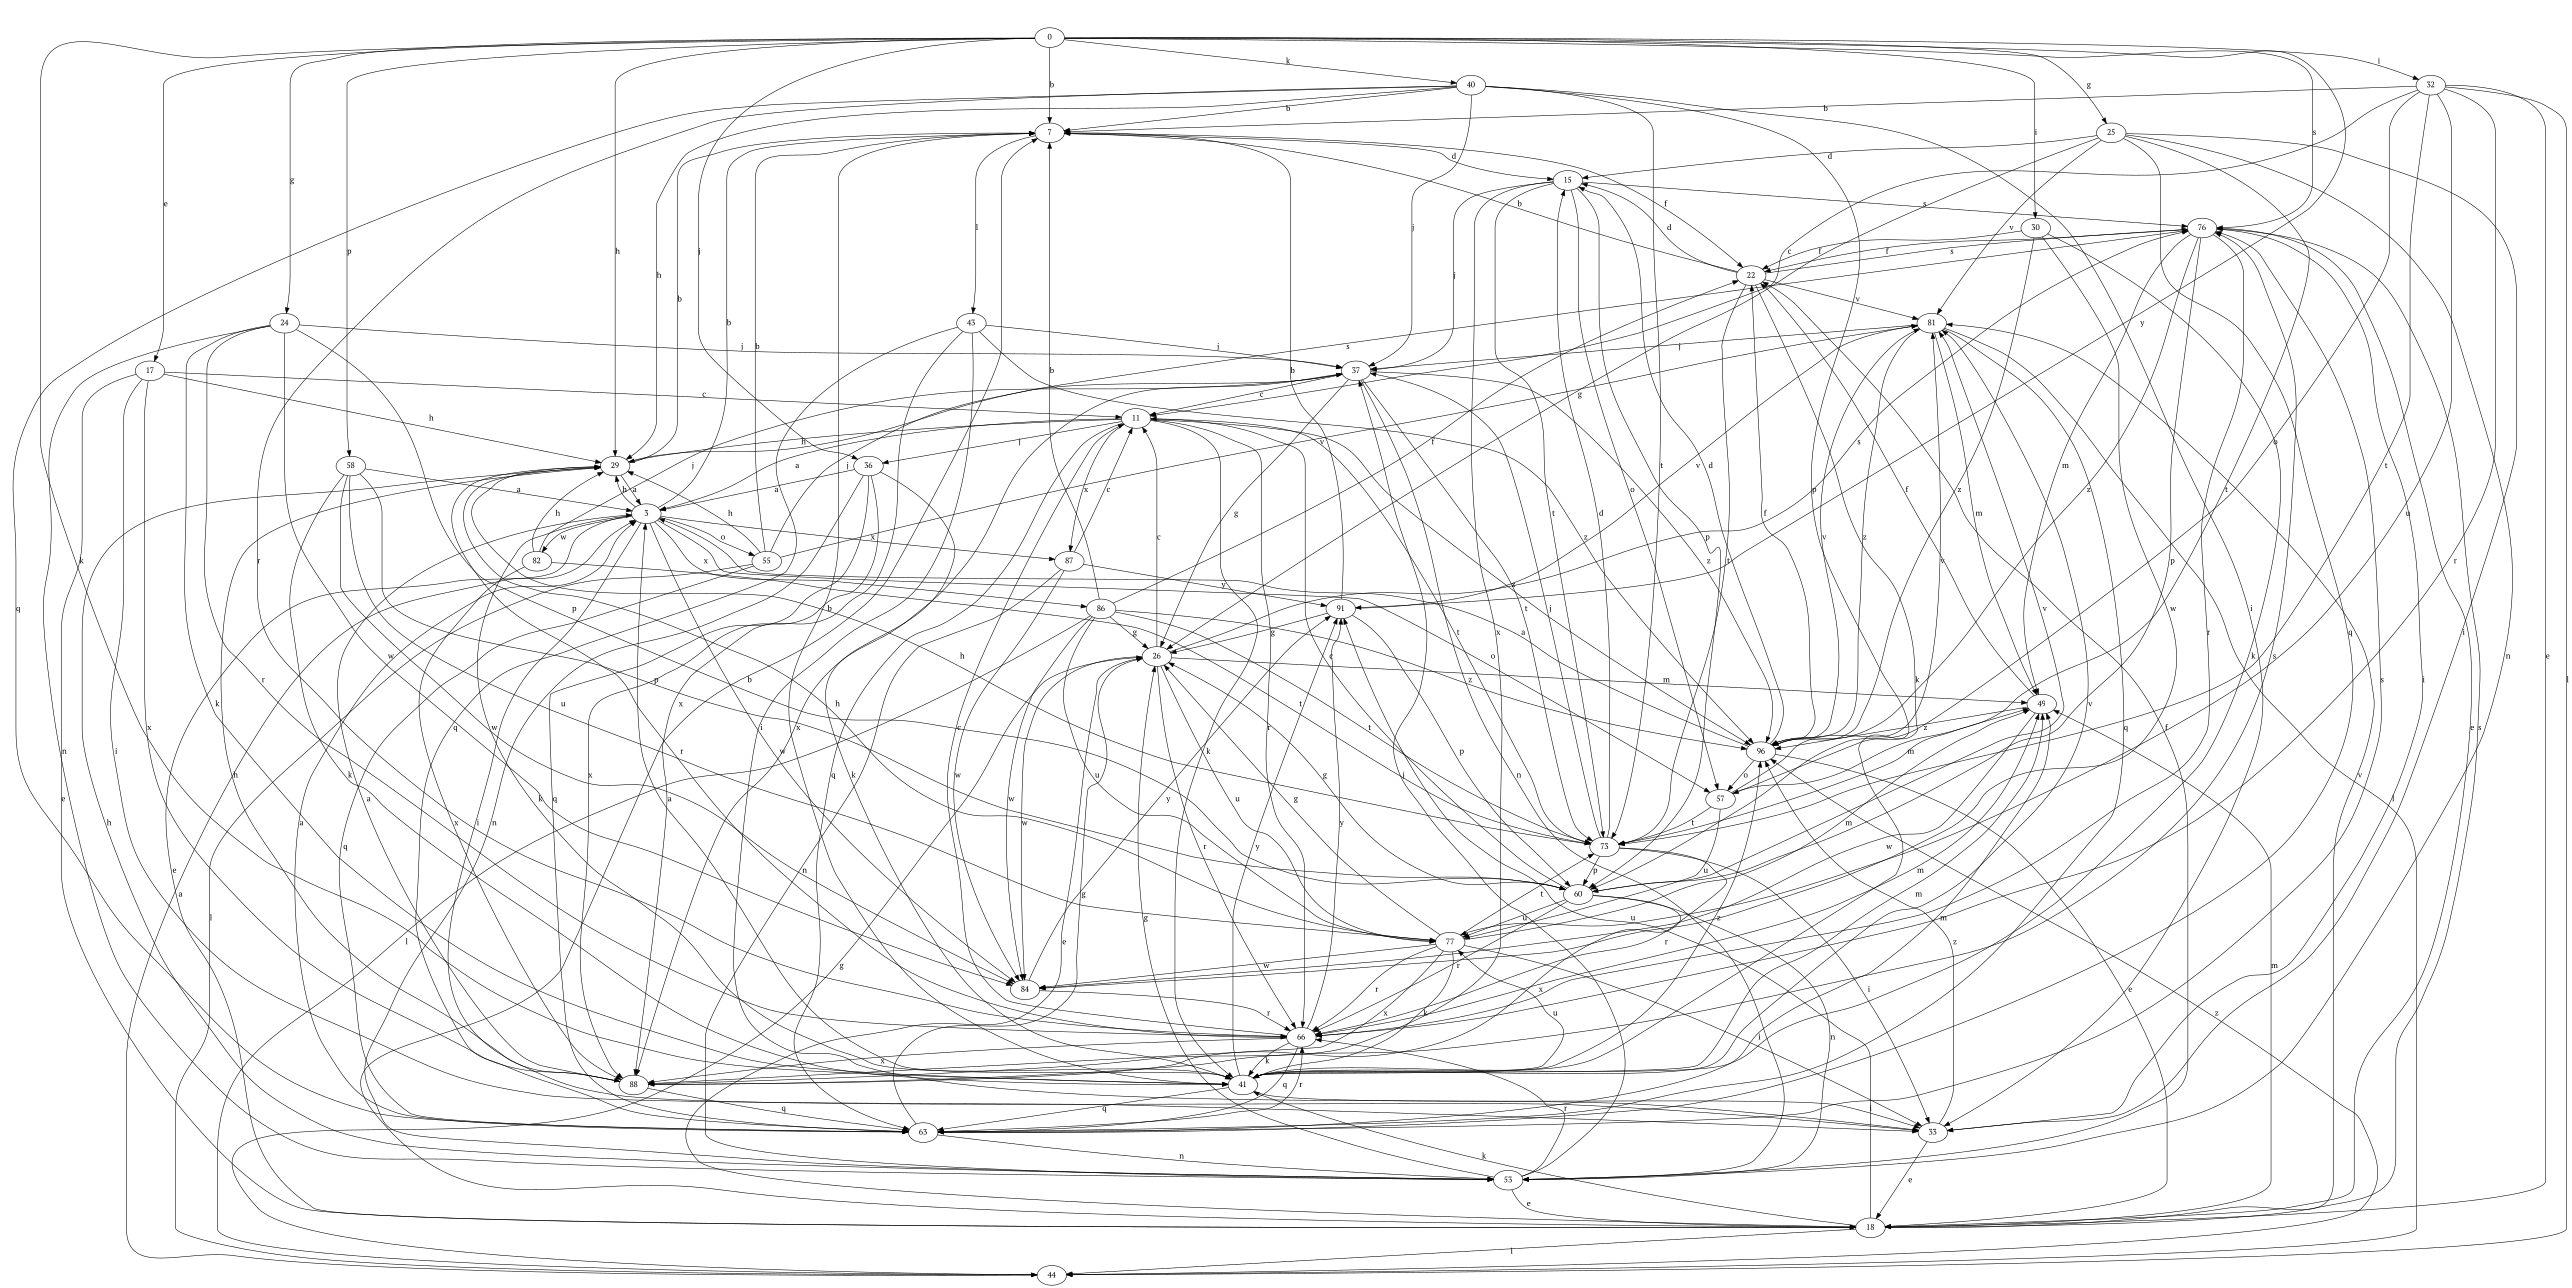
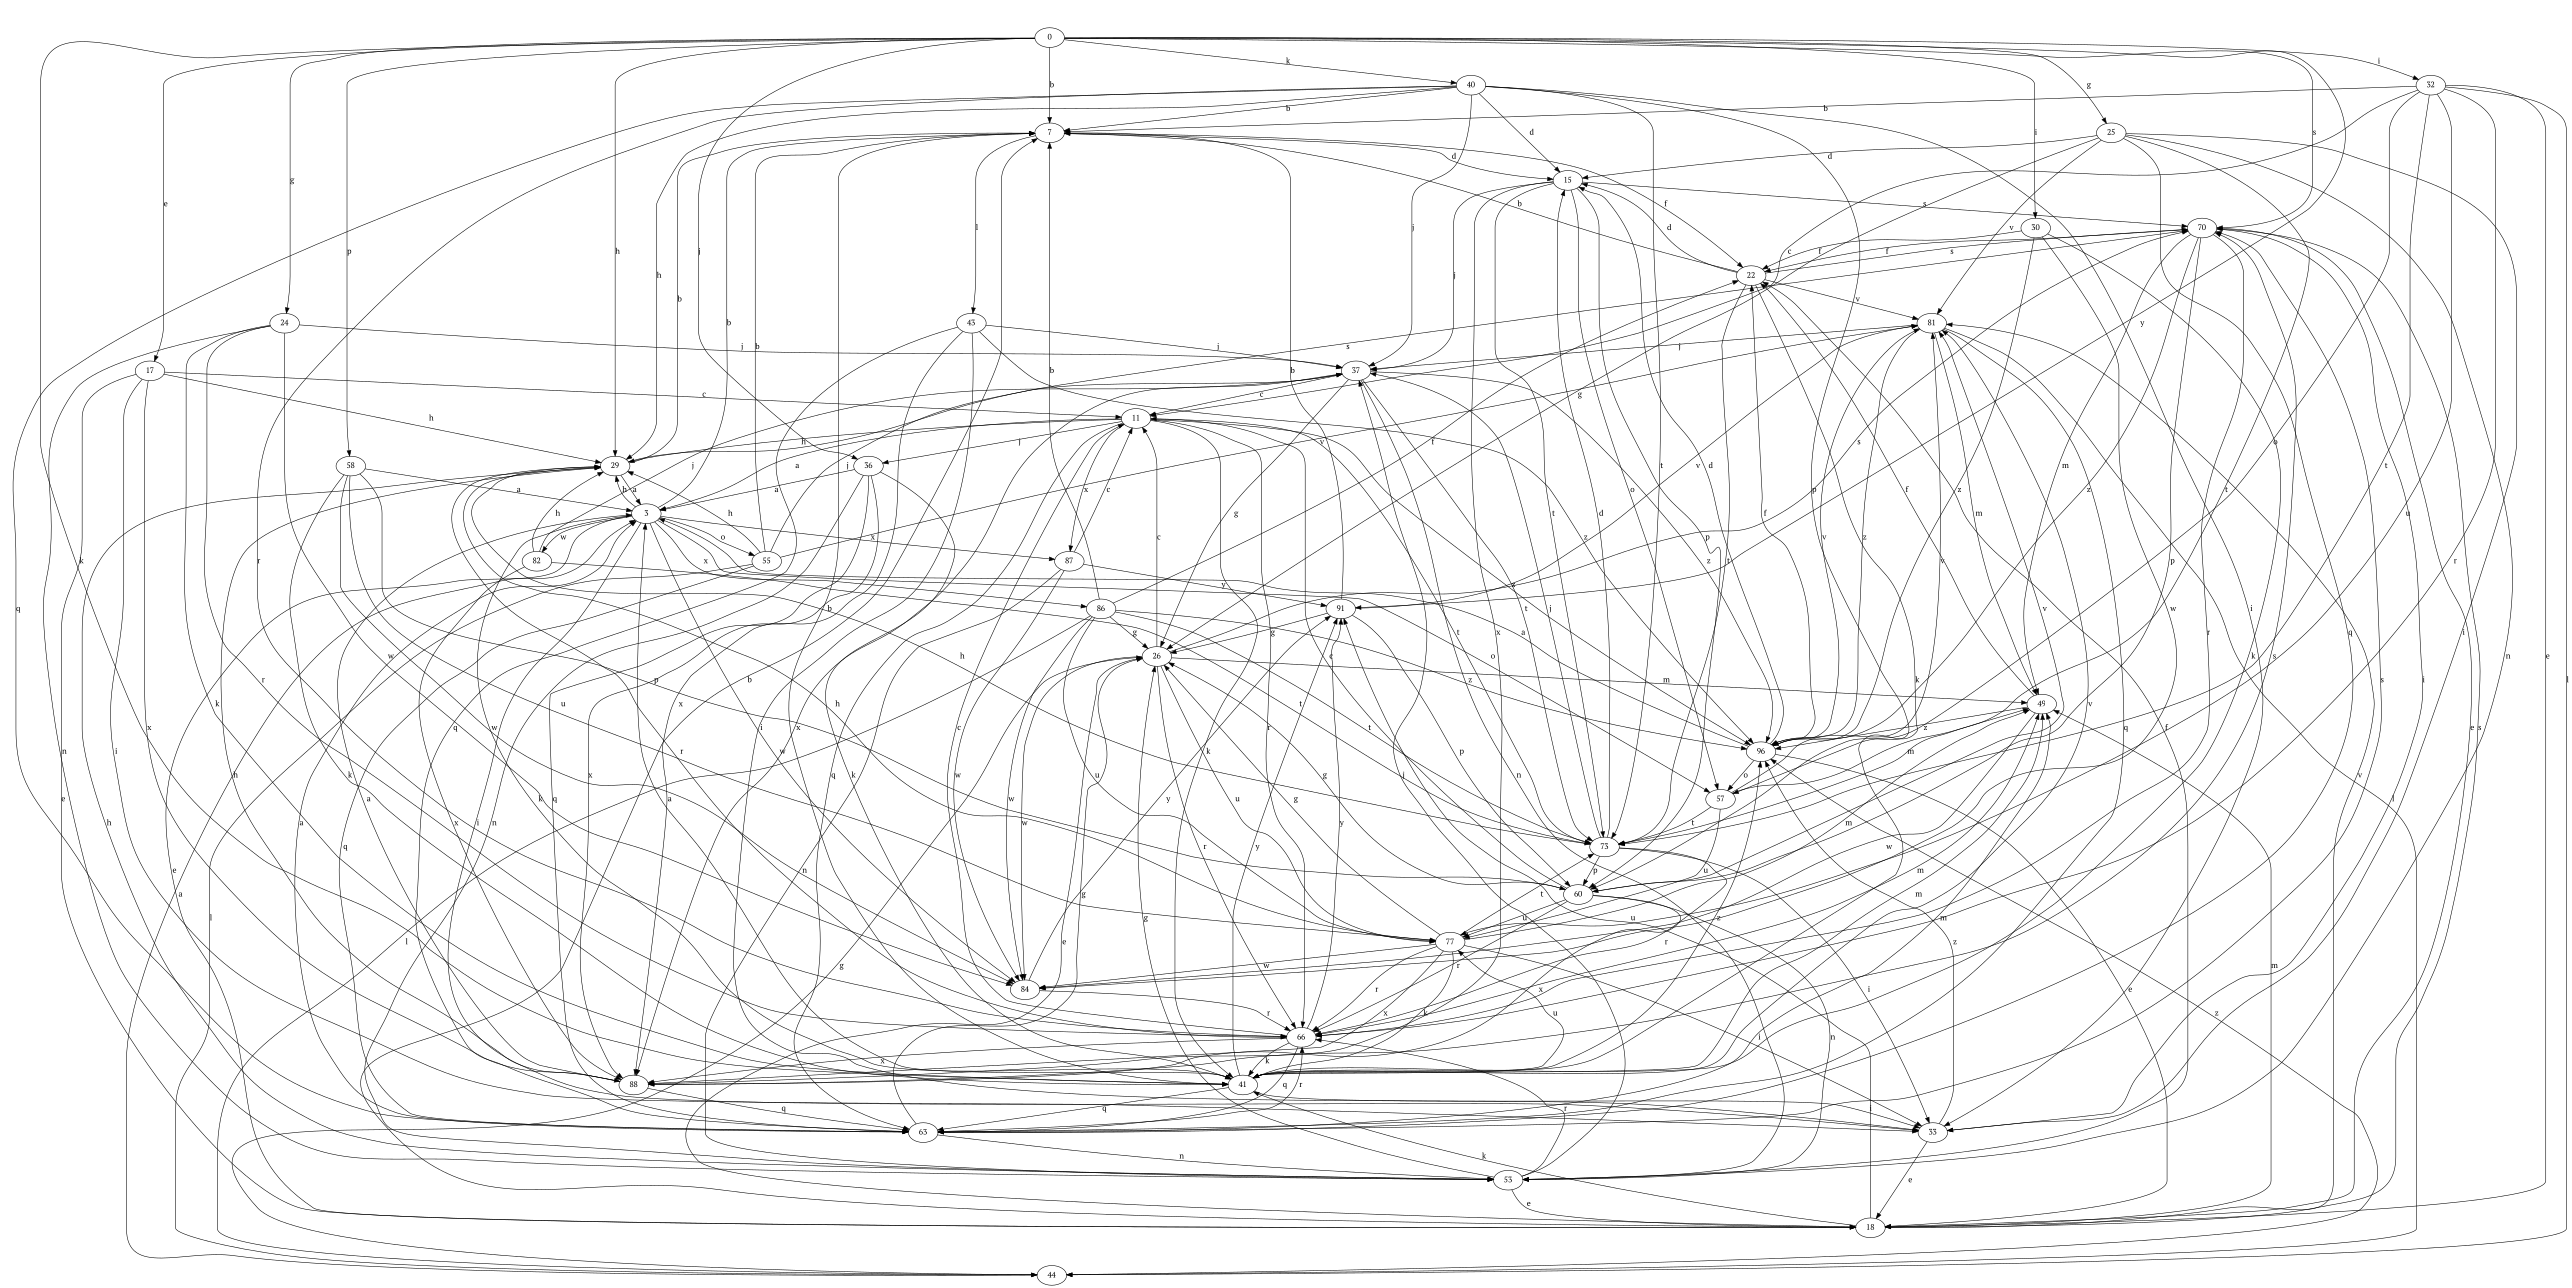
none -> (1518, 131)
(2202, 228) -> (2202, 228)
(868, 720) -> none
(1464, 1251) -> none
